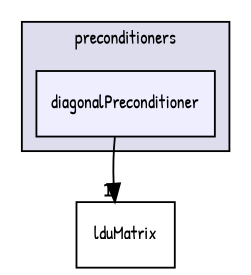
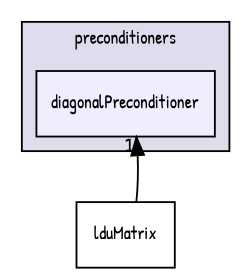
(113, 163) -> (138, 179)
